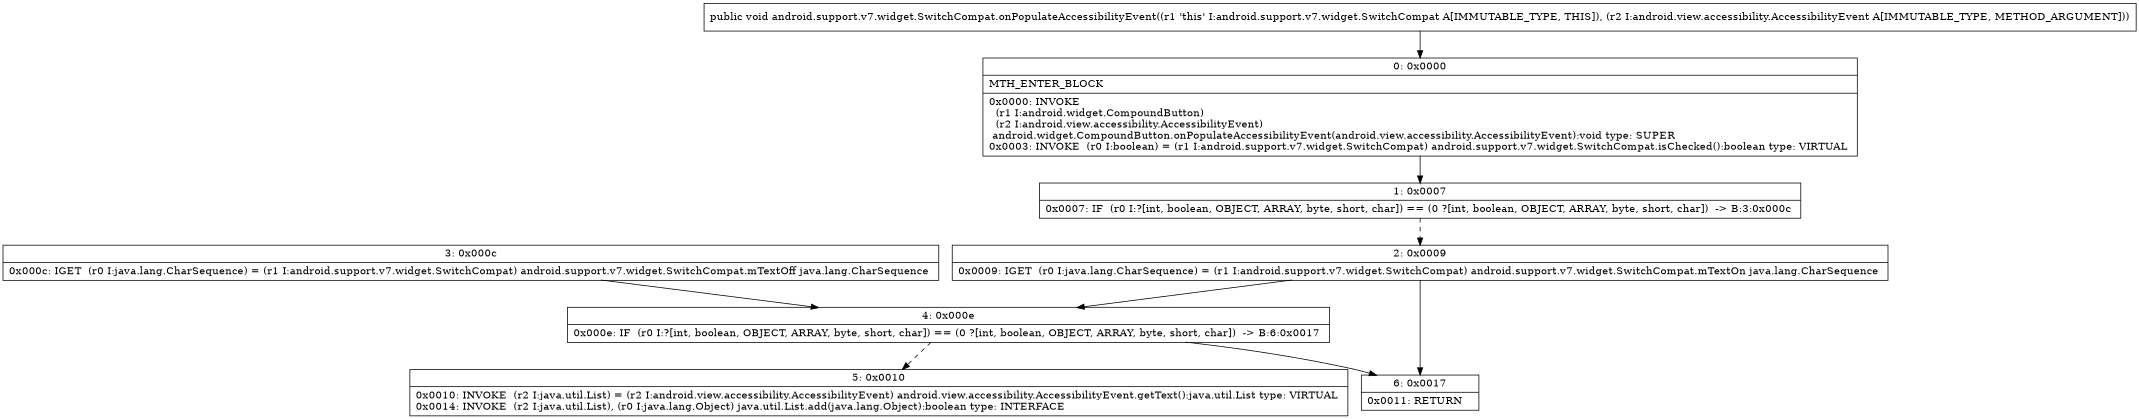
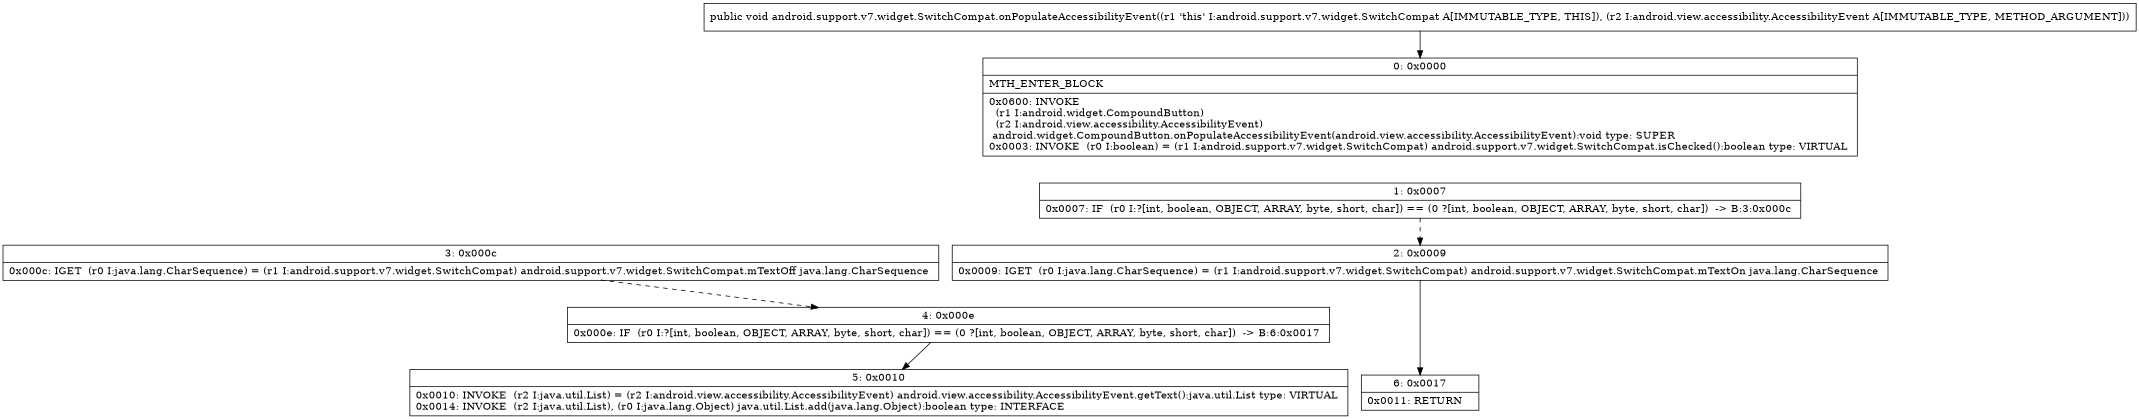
(1038, 102) -> (1038, 102)
(1420, 166) -> none
(706, 293) -> (706, 293)
(1188, 293) -> none
(919, 353) -> (919, 353)
(1278, 355) -> none
